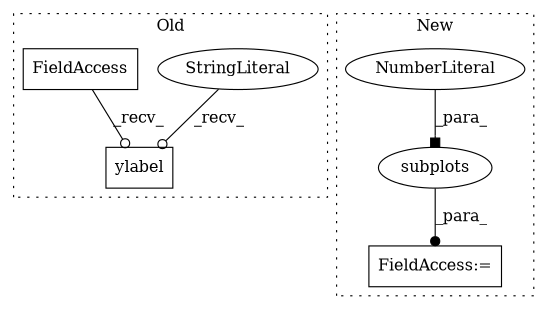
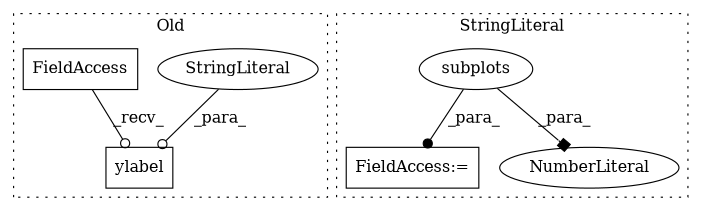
(435, 27) -> (512, 27)
(435, 113) -> (528, 114)
(219, 118) -> (220, 118)
